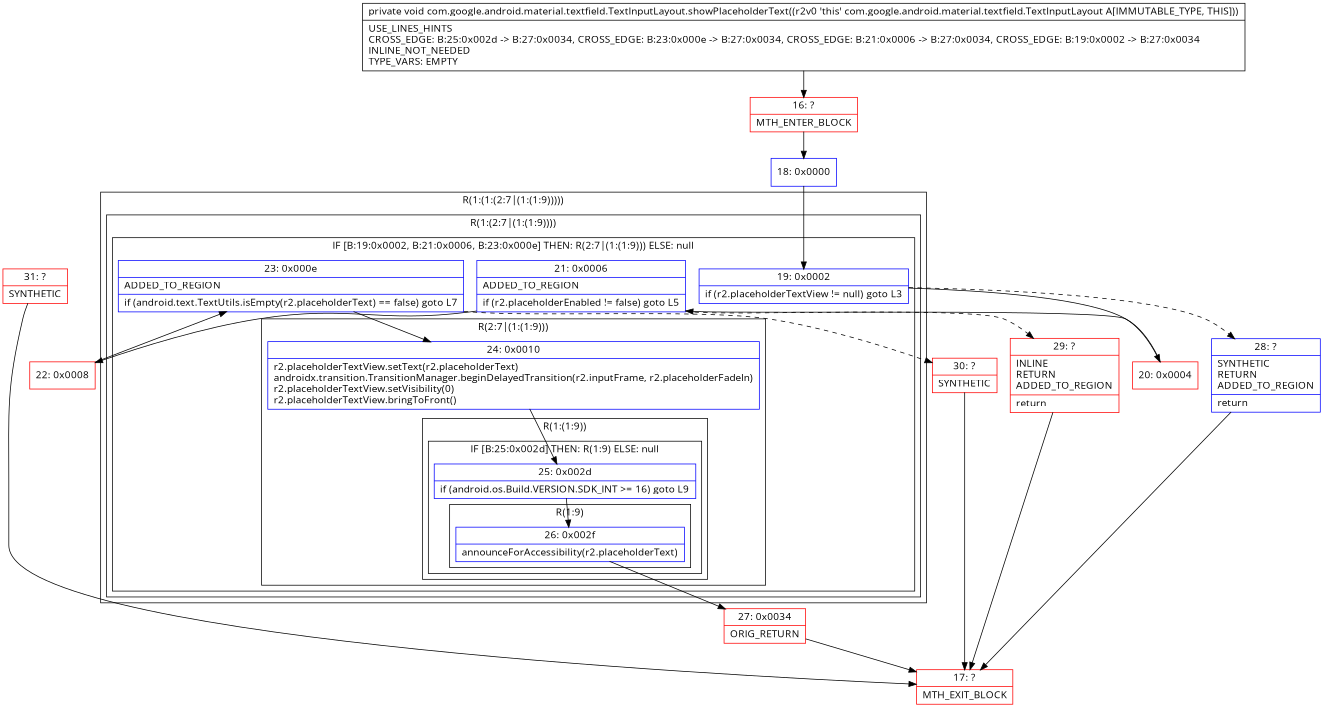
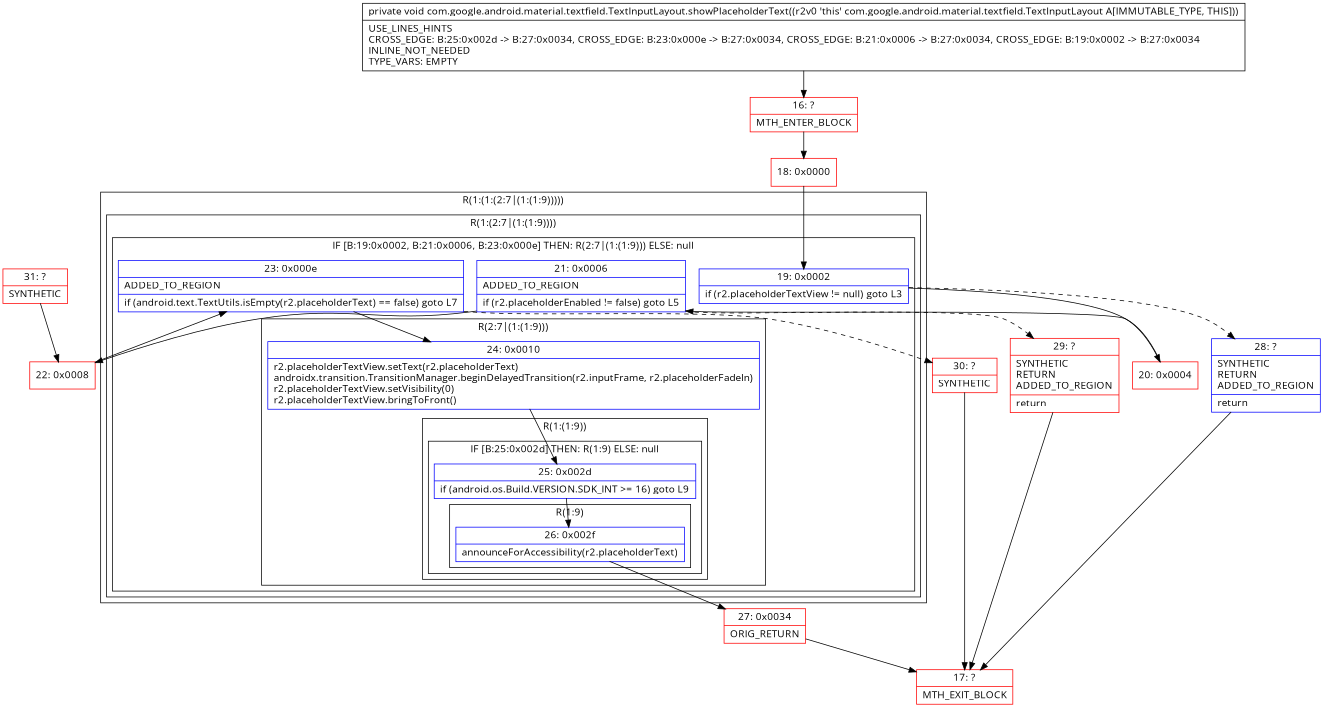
(804, 172) -> (804, 172)
(1032, 364) -> (1043, 364)
(327, 638) -> (48, 329)
